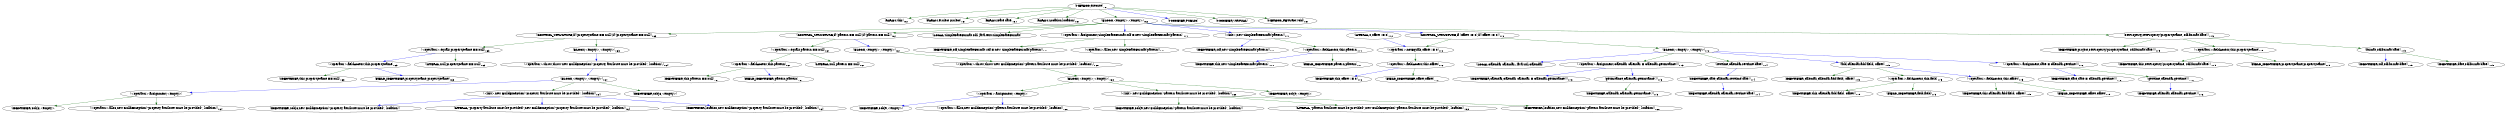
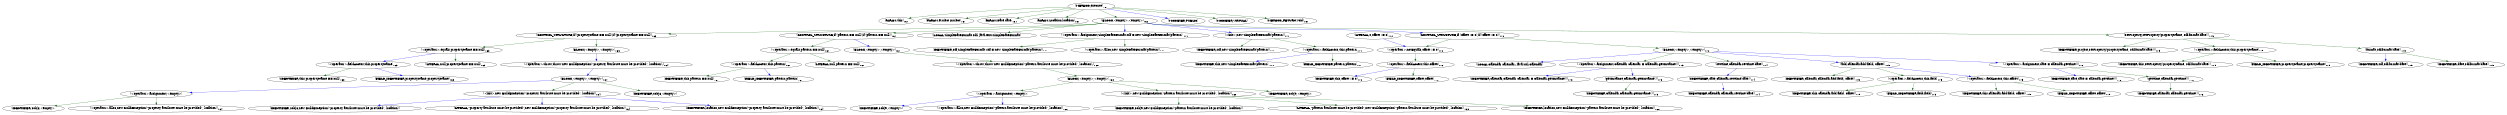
(1247, 42) -> (1247, 42)
(2171, 86) -> (2171, 86)
